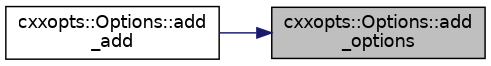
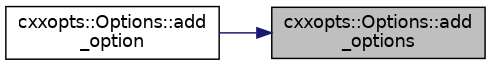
(113, 33) -> (113, 33)
